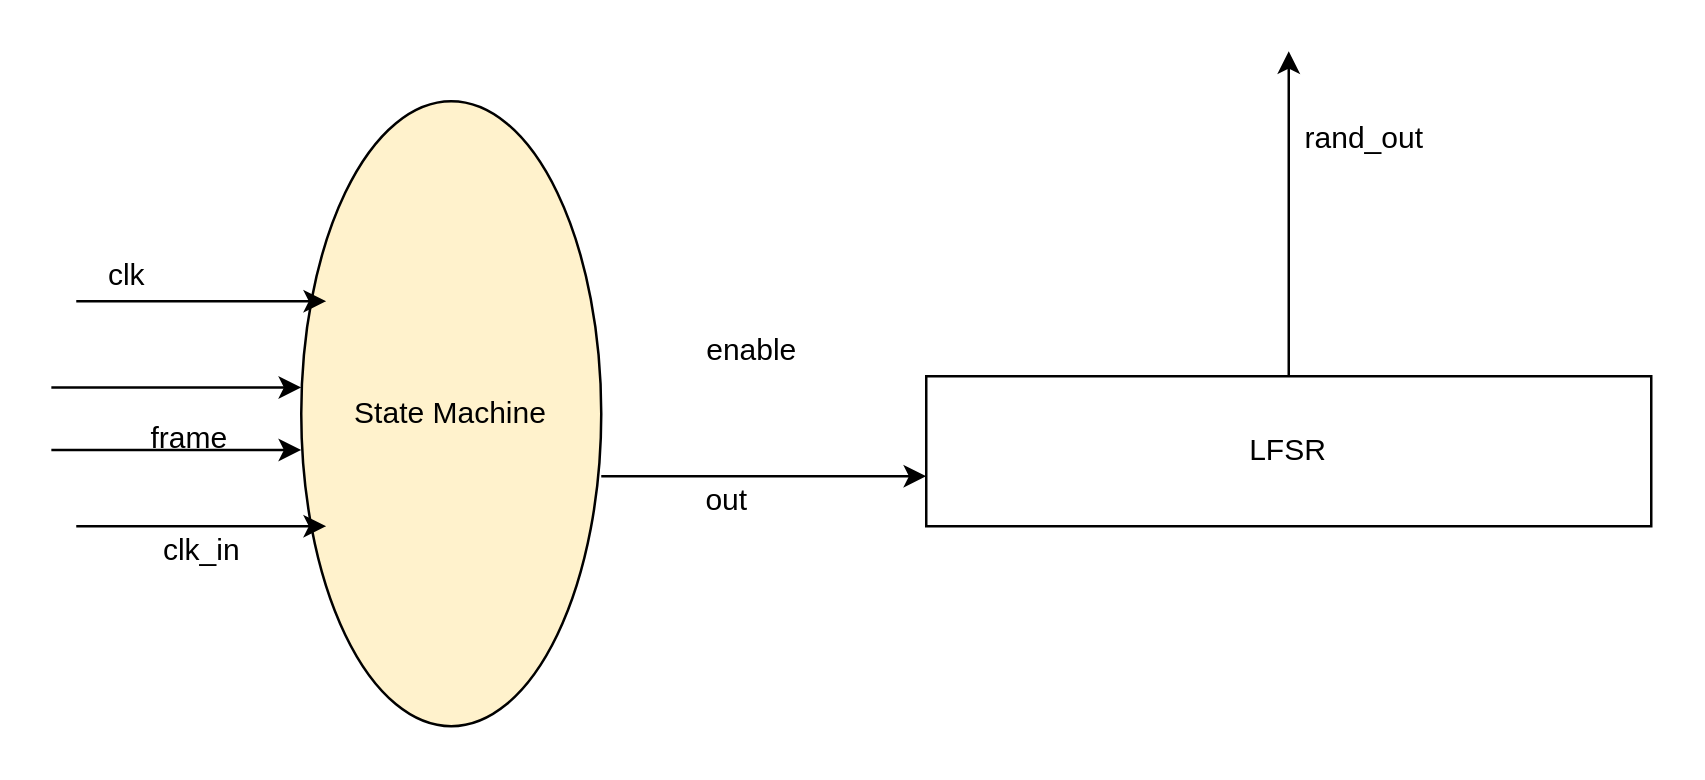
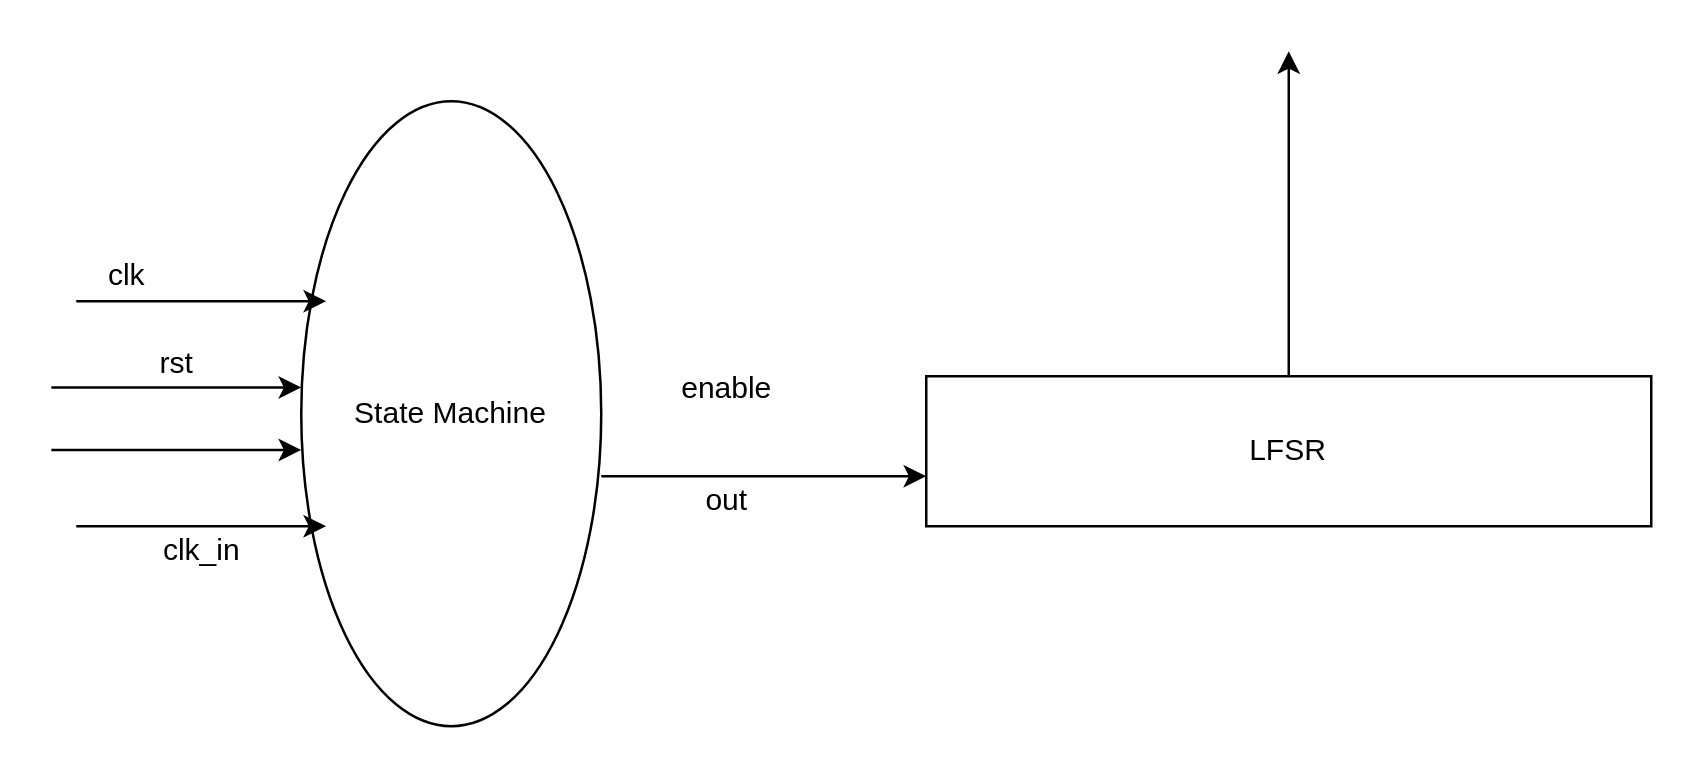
(1364, 139) -> none
(751, 351) -> (726, 389)
none -> (176, 364)
(451, 414) -> (451, 414)
(189, 439) -> none
